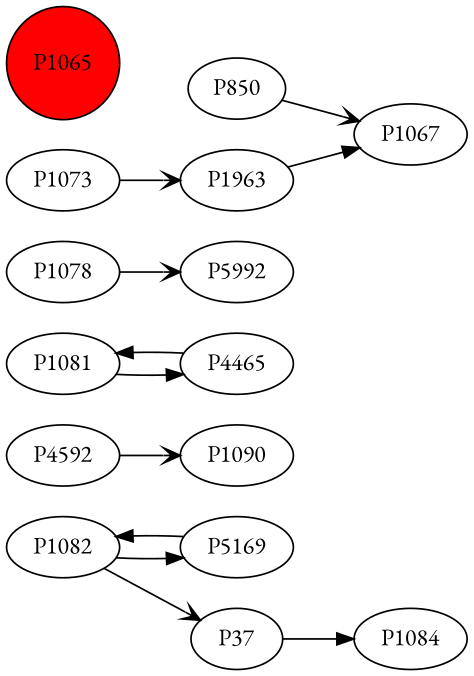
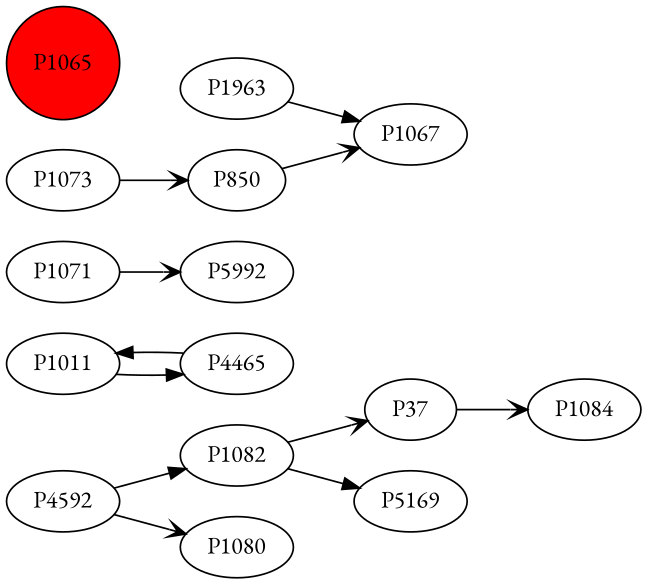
(141, 180) -> (145, 180)
(63, 272) -> (63, 272)
(63, 364) -> (63, 364)
(237, 455) -> (237, 547)
(158, 536) -> (142, 481)
(310, 639) -> (484, 410)
